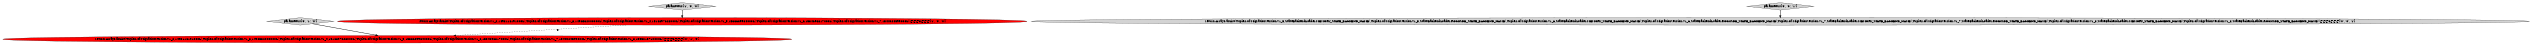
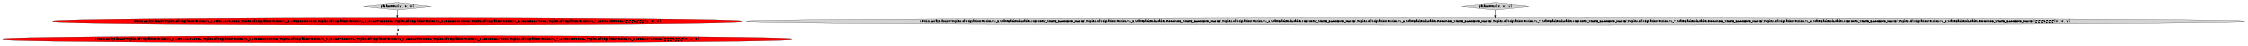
(300, 21) -> none
